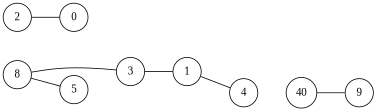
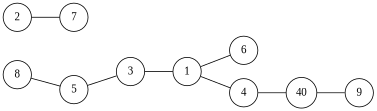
(74, 17) -> (74, 17)
none -> (244, 50)
(74, 68) -> (102, 81)
none -> (272, 93)
